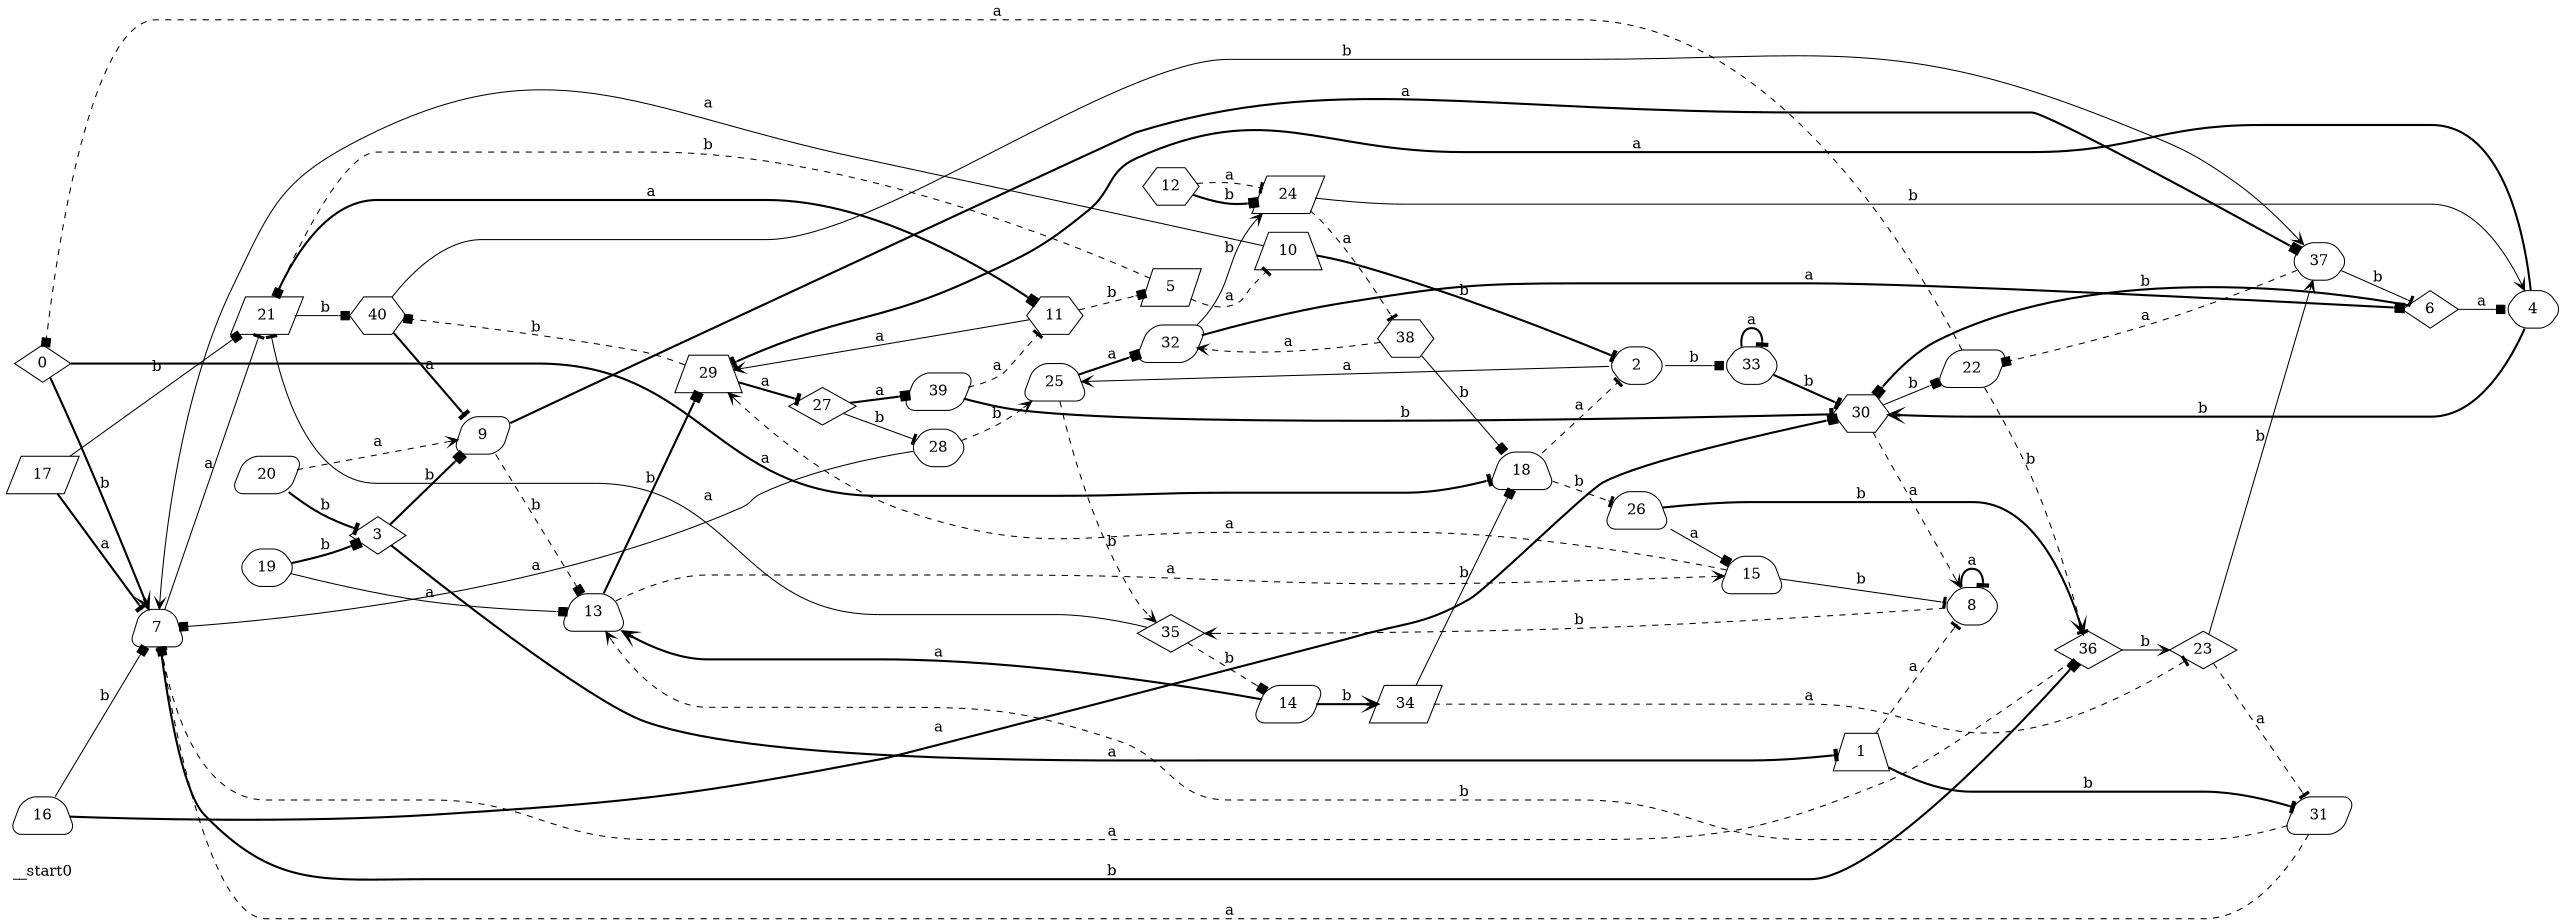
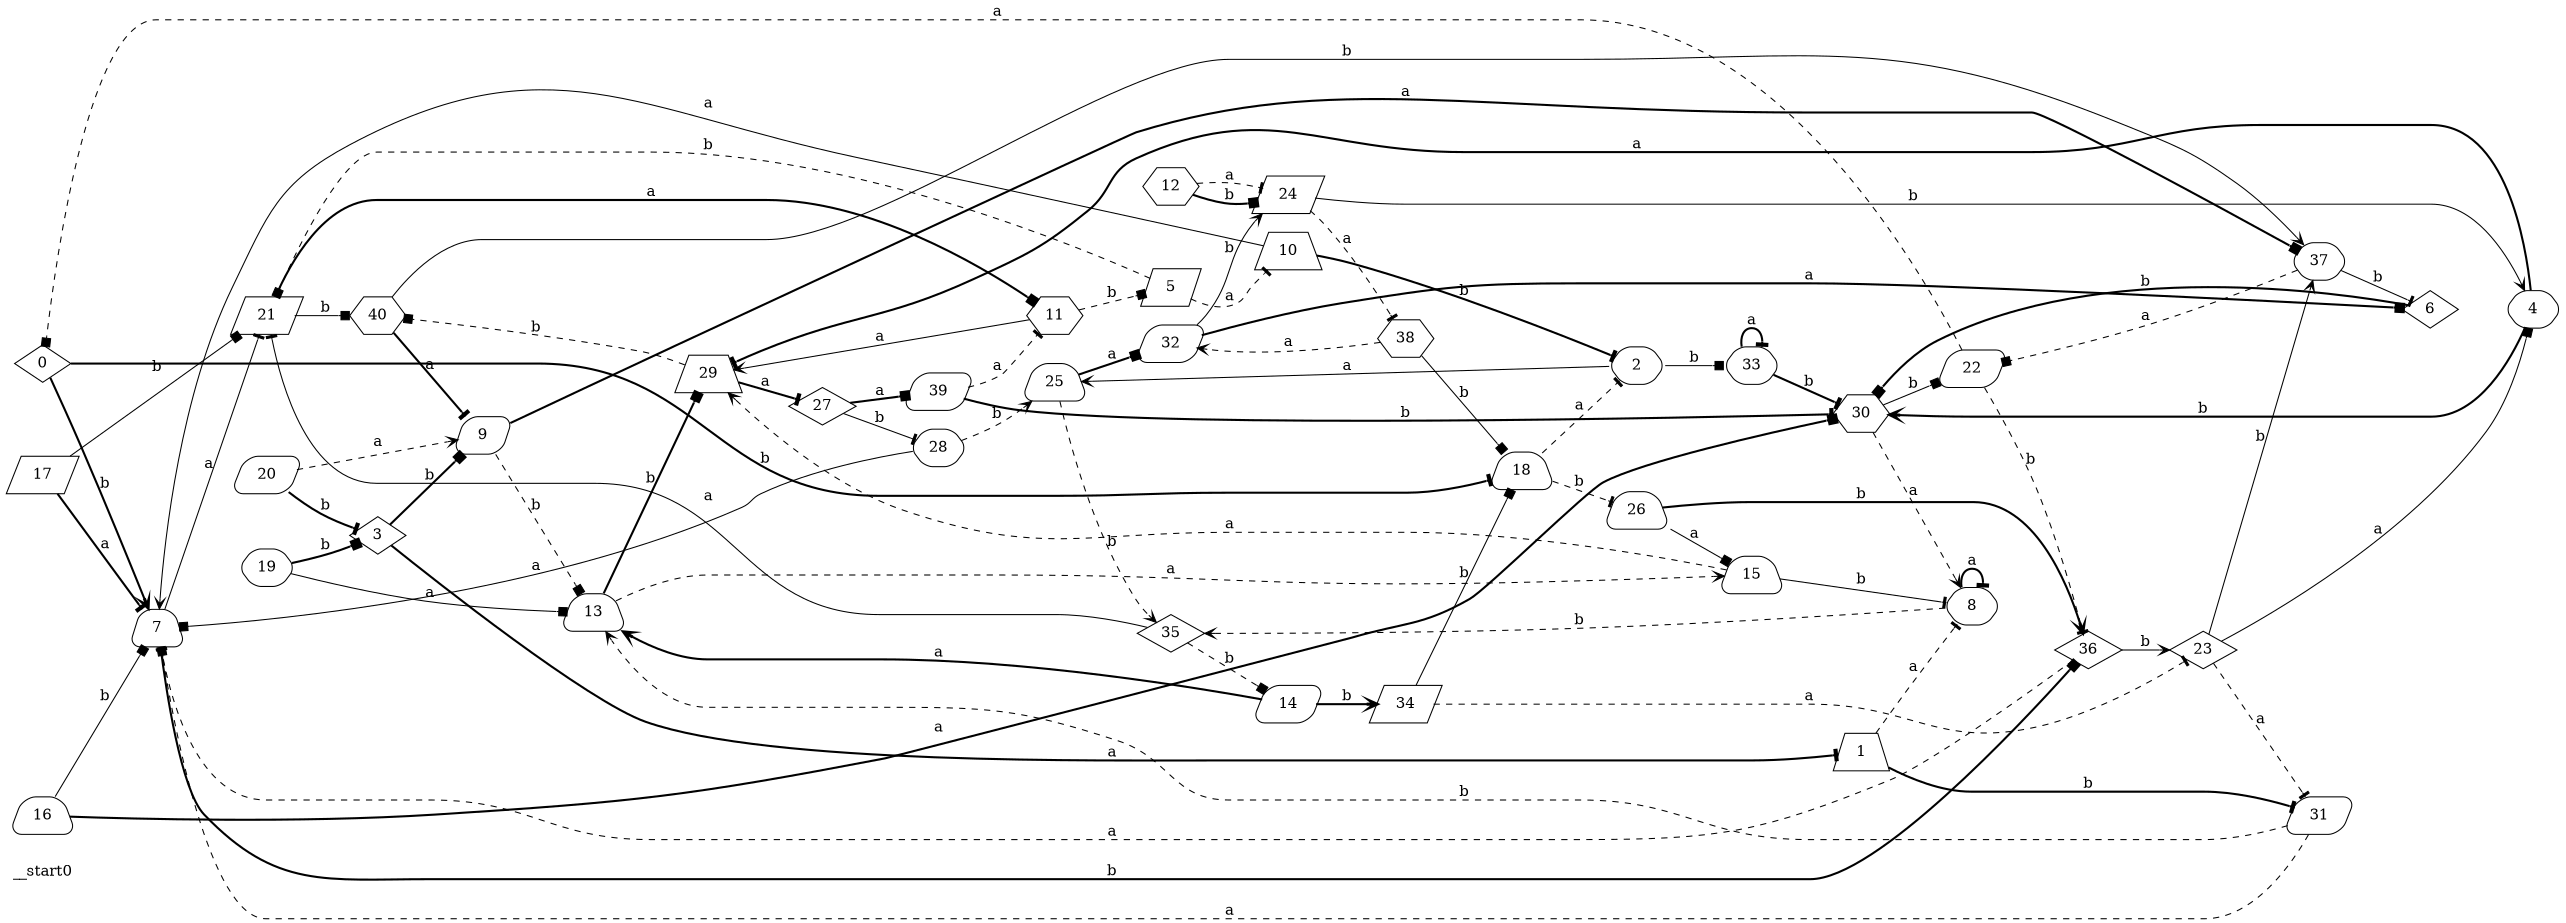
(2476, 309) -> (2404, 518)
(765, 459) -> (765, 459)
